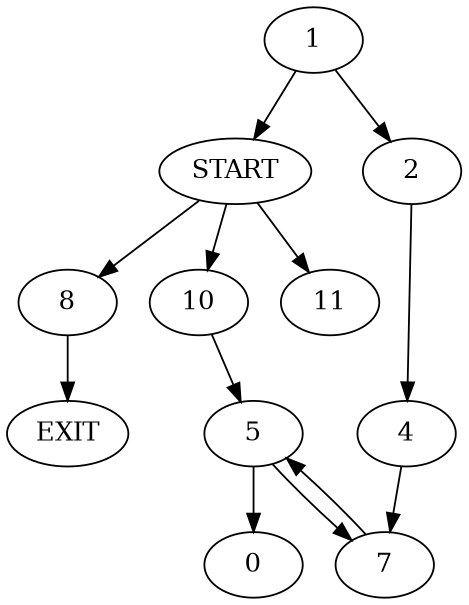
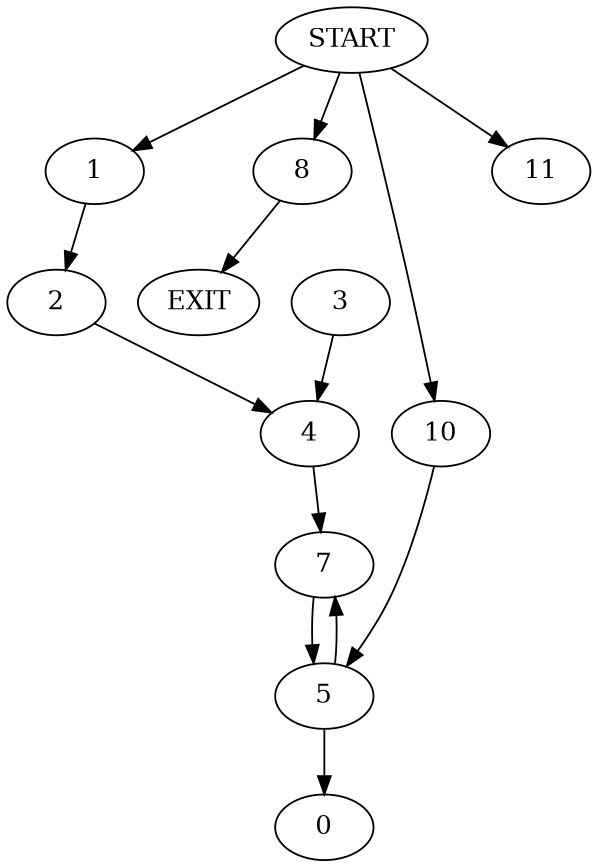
(280, 97) -> (227, 104)
none -> (341, 302)
